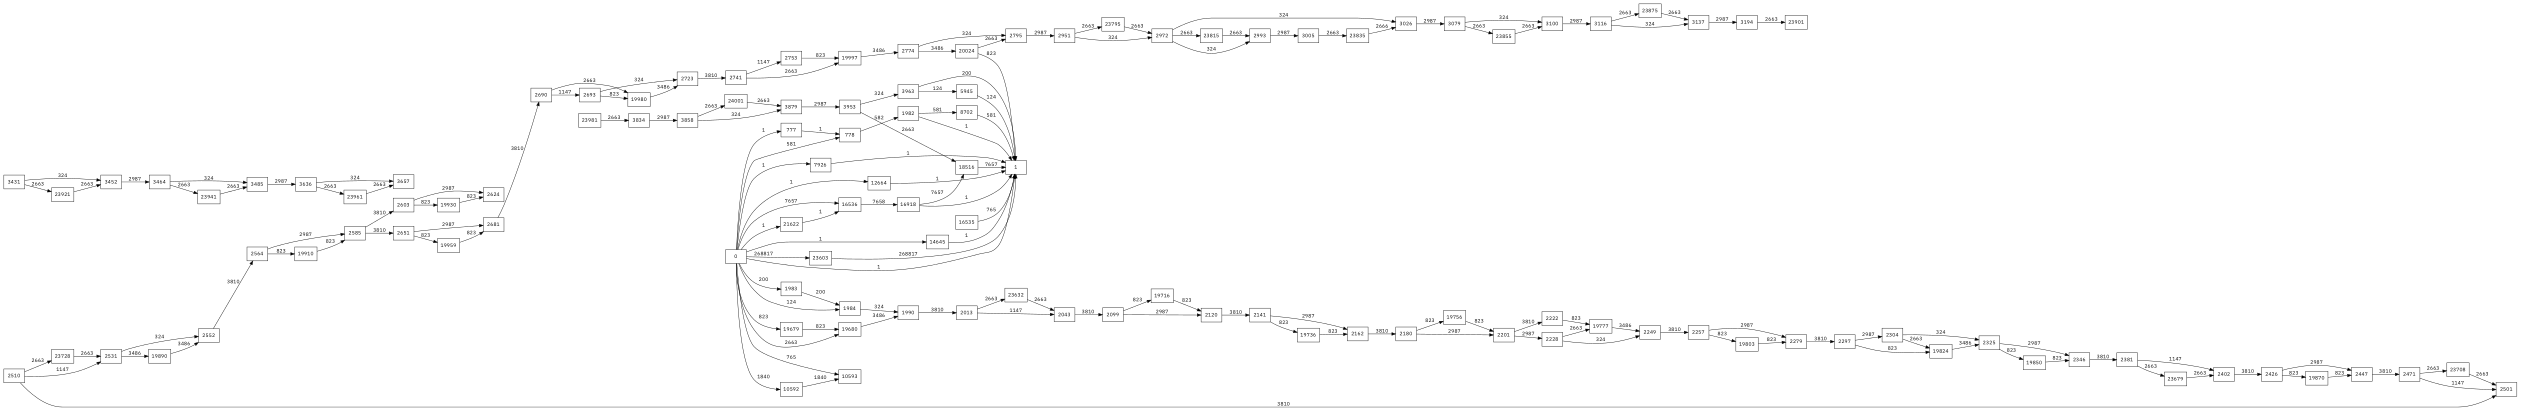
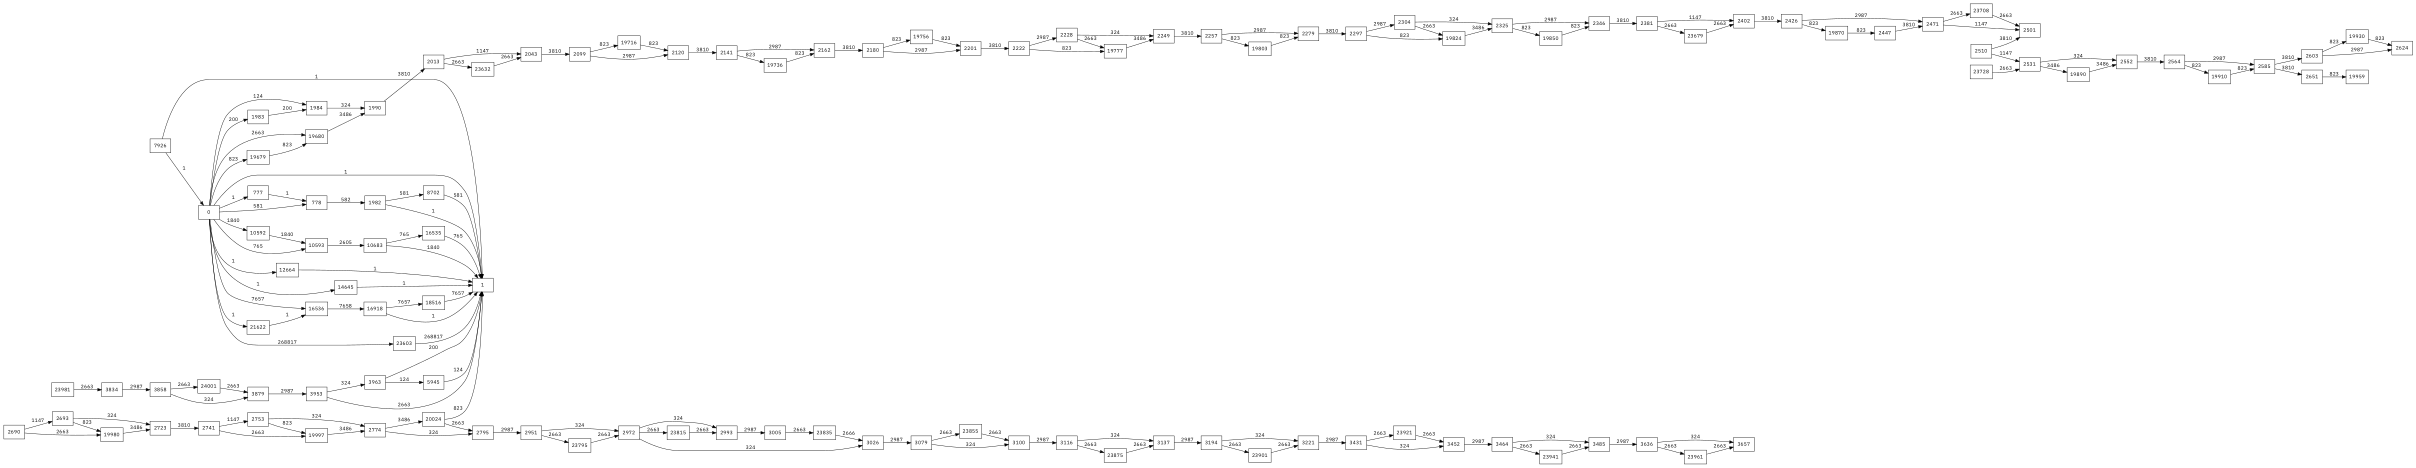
(906, 136) -> (442, 400)
(749, 186) -> (184, 177)
(494, 225) -> none
none -> (375, 245)
(1526, 337) -> (1041, 42)
(2315, 365) -> (1860, 18)
(36, 367) -> none
none -> (315, 419)
none -> (1308, 443)
